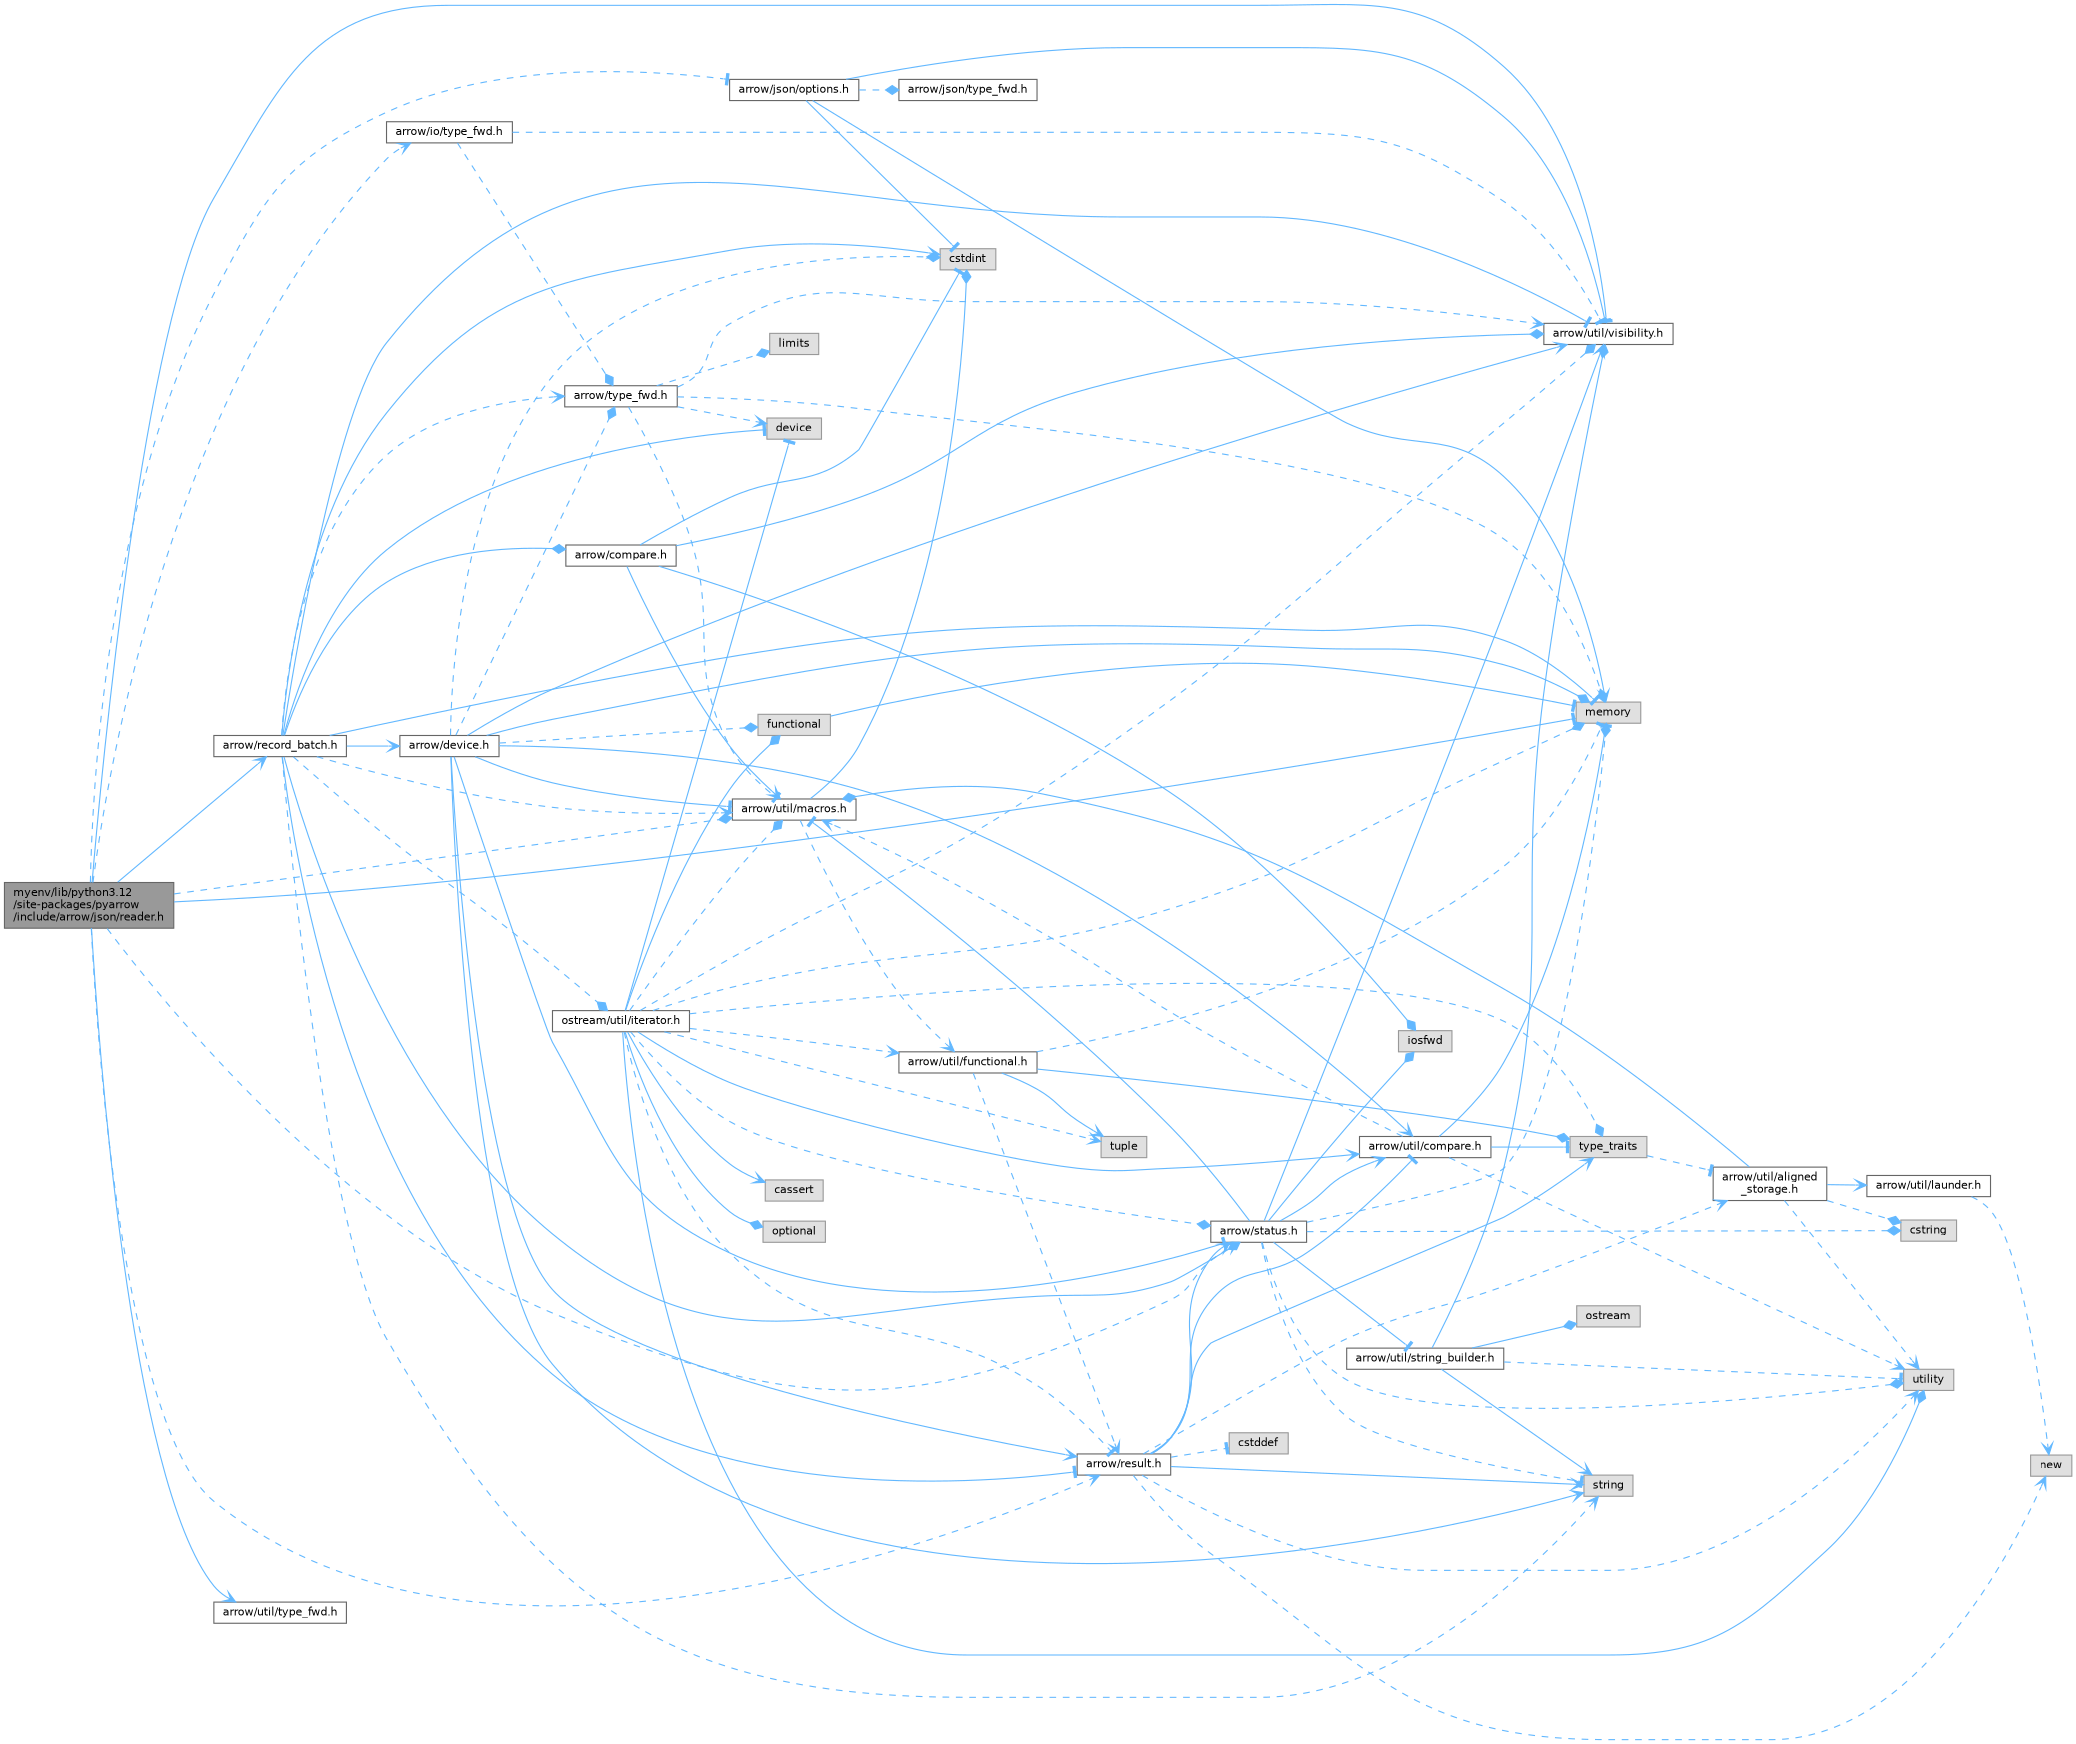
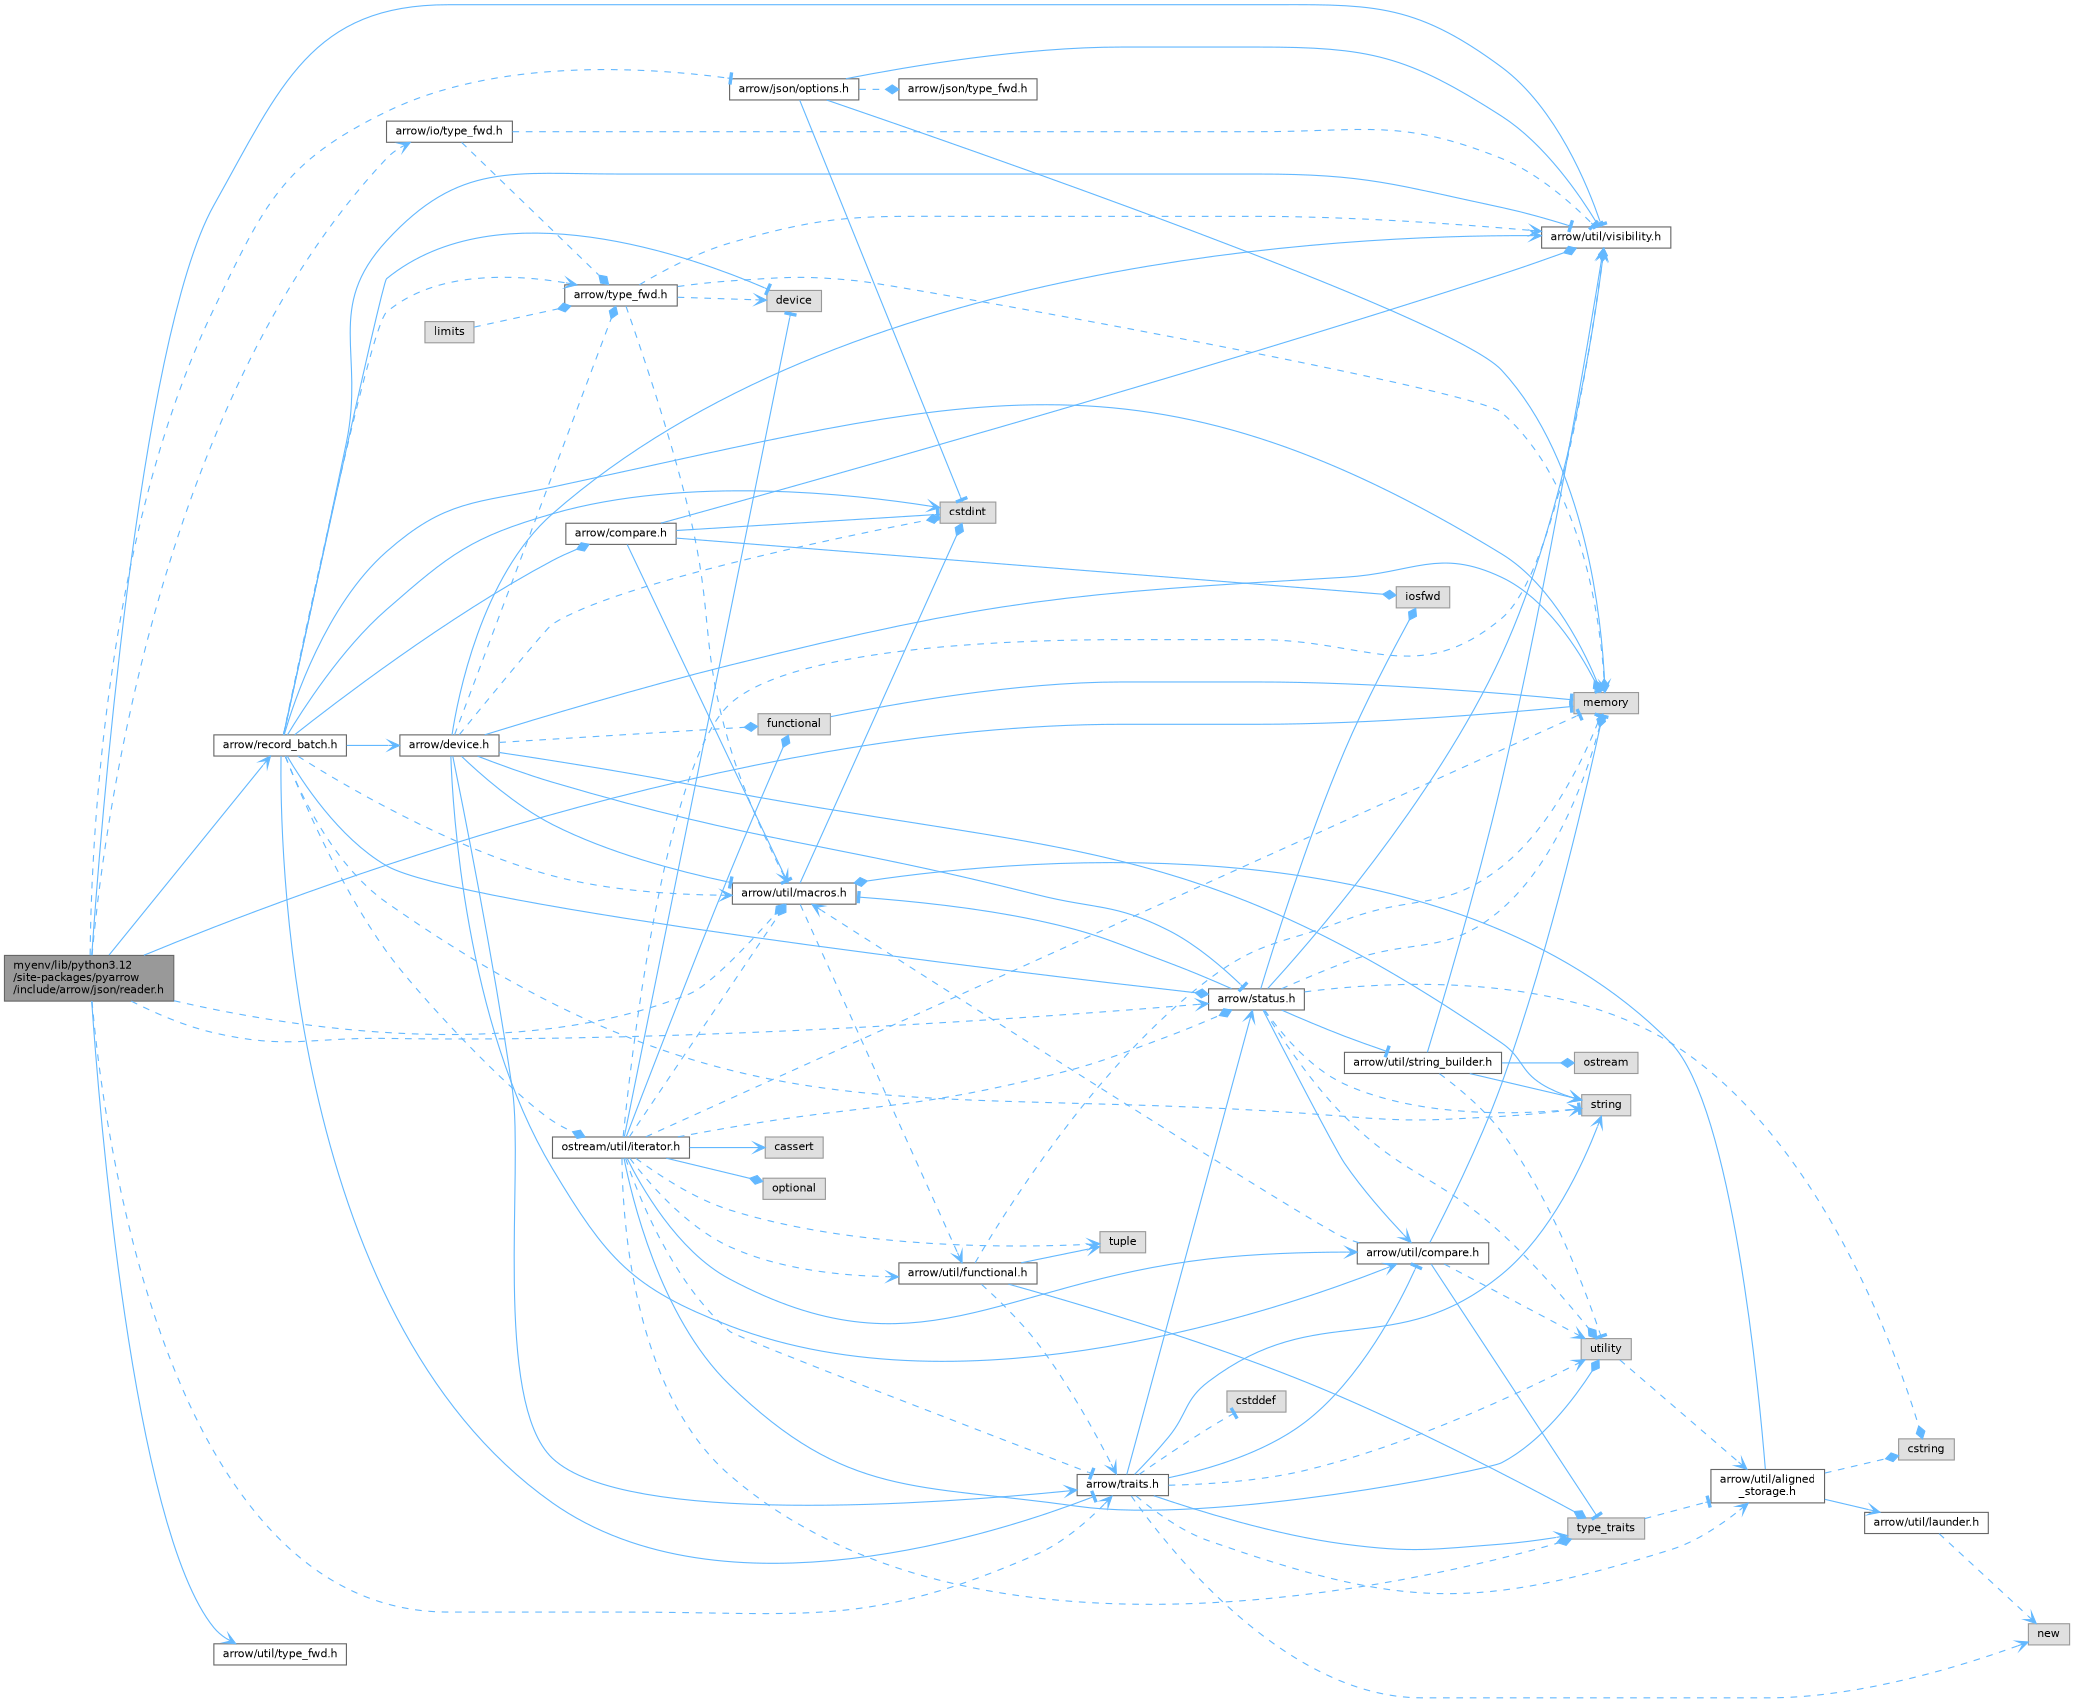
(709, 370) -> (516, 318)
(1533, 859) -> (1528, 659)
(1105, 927) -> (1111, 926)
(1848, 1280) -> (1679, 1411)
(1124, 1465) -> (1123, 1485)
